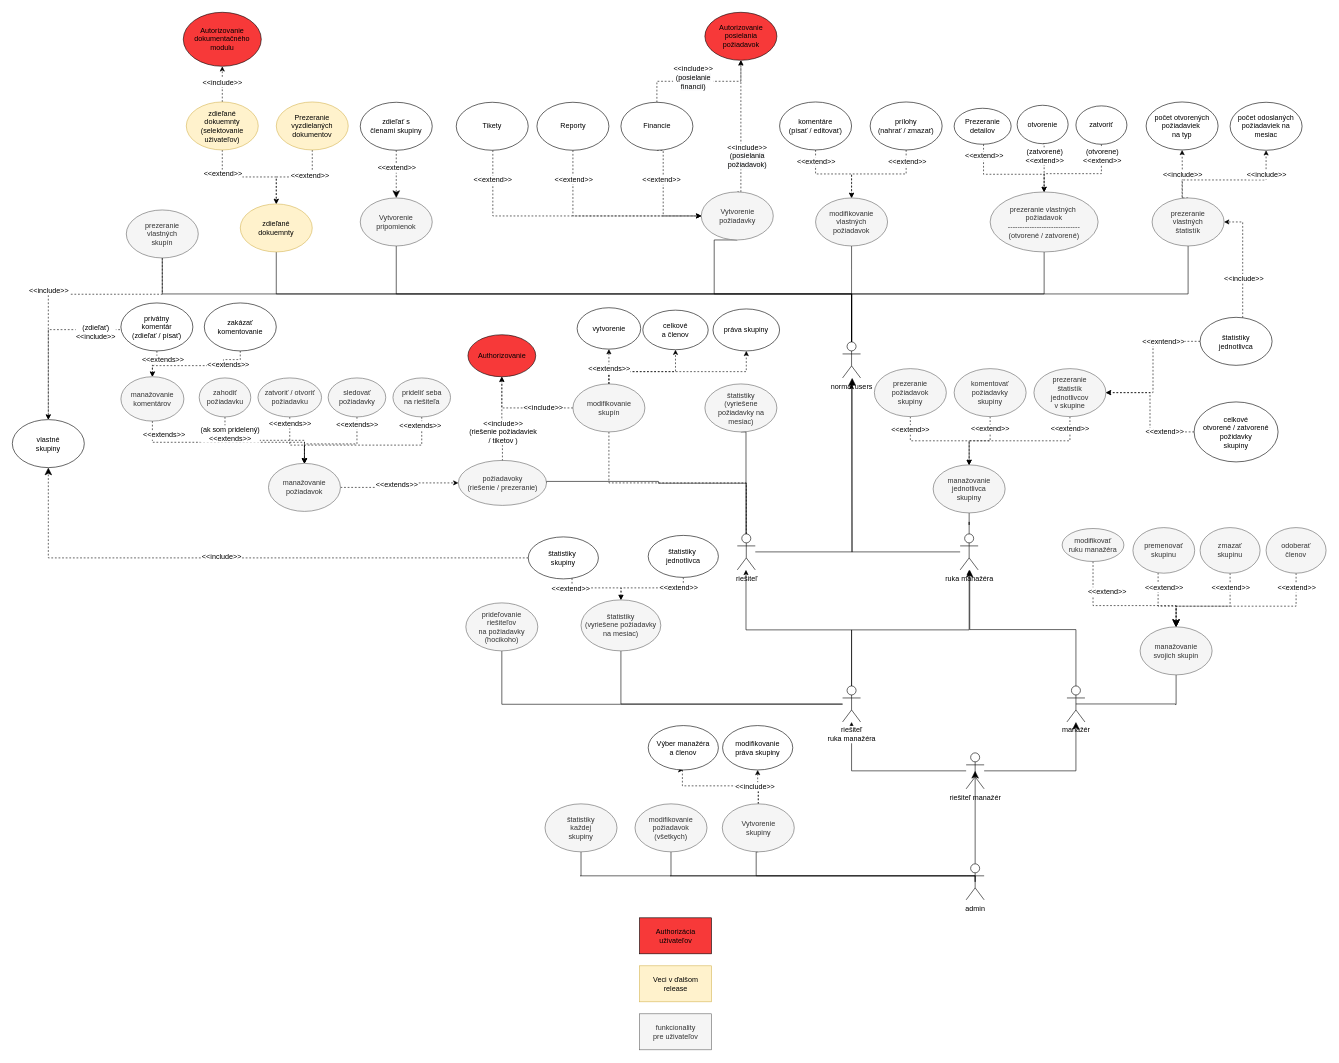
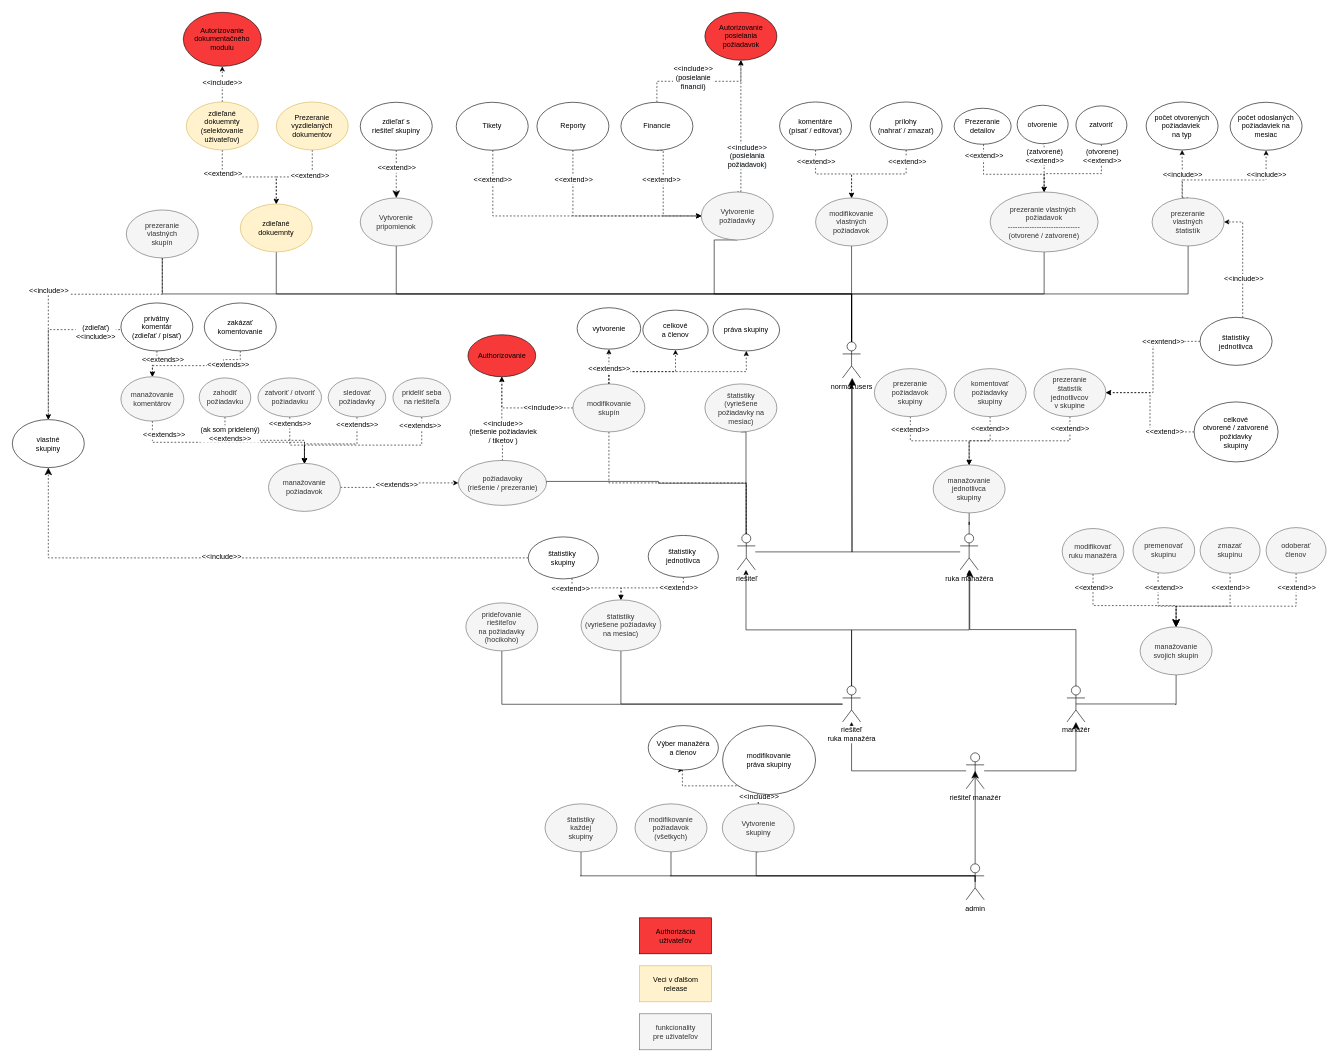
(396, 126) -> (396, 126)
(1093, 545) -> (1093, 551)
(758, 748) -> (769, 760)
